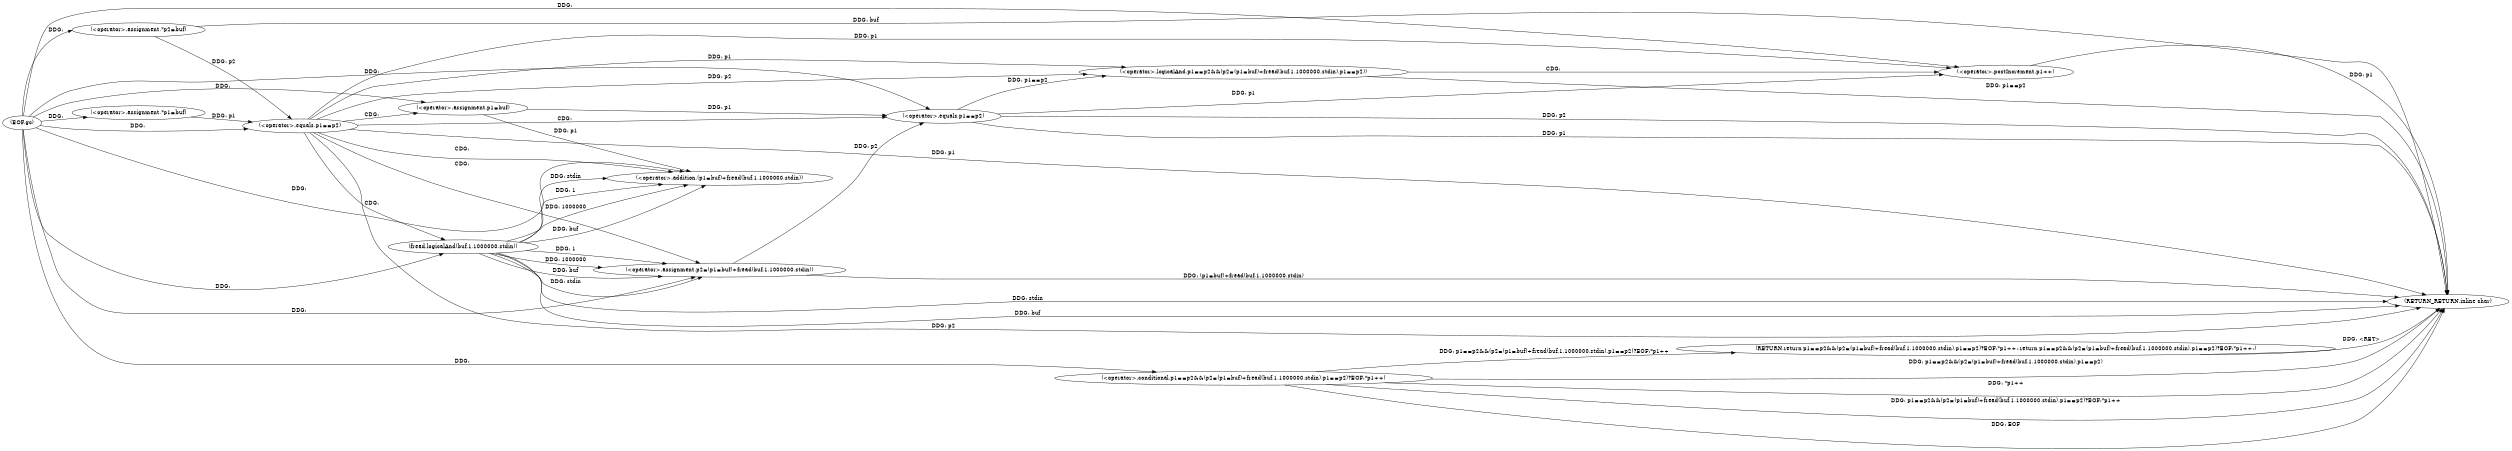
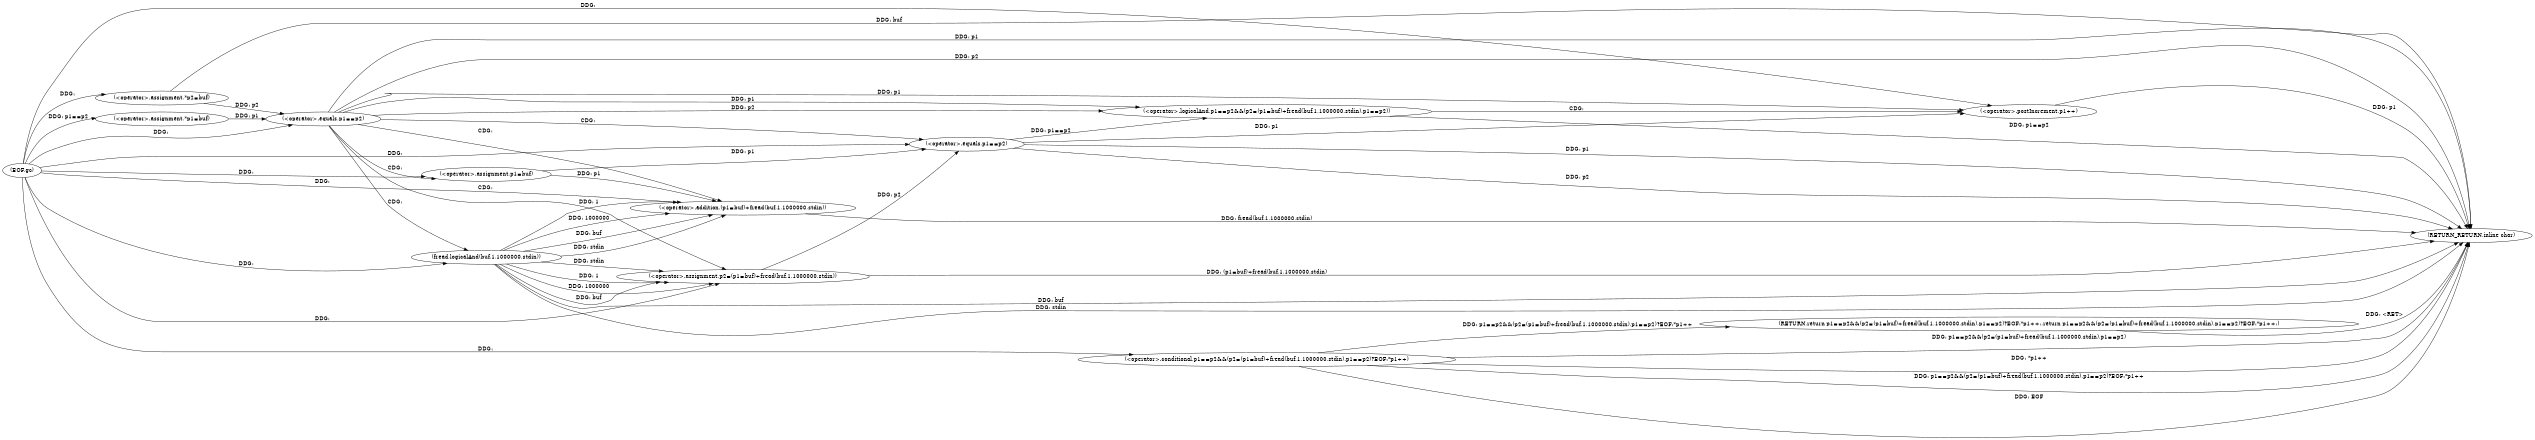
(57, 116) -> (68, 117)
none -> (1609, 222)
